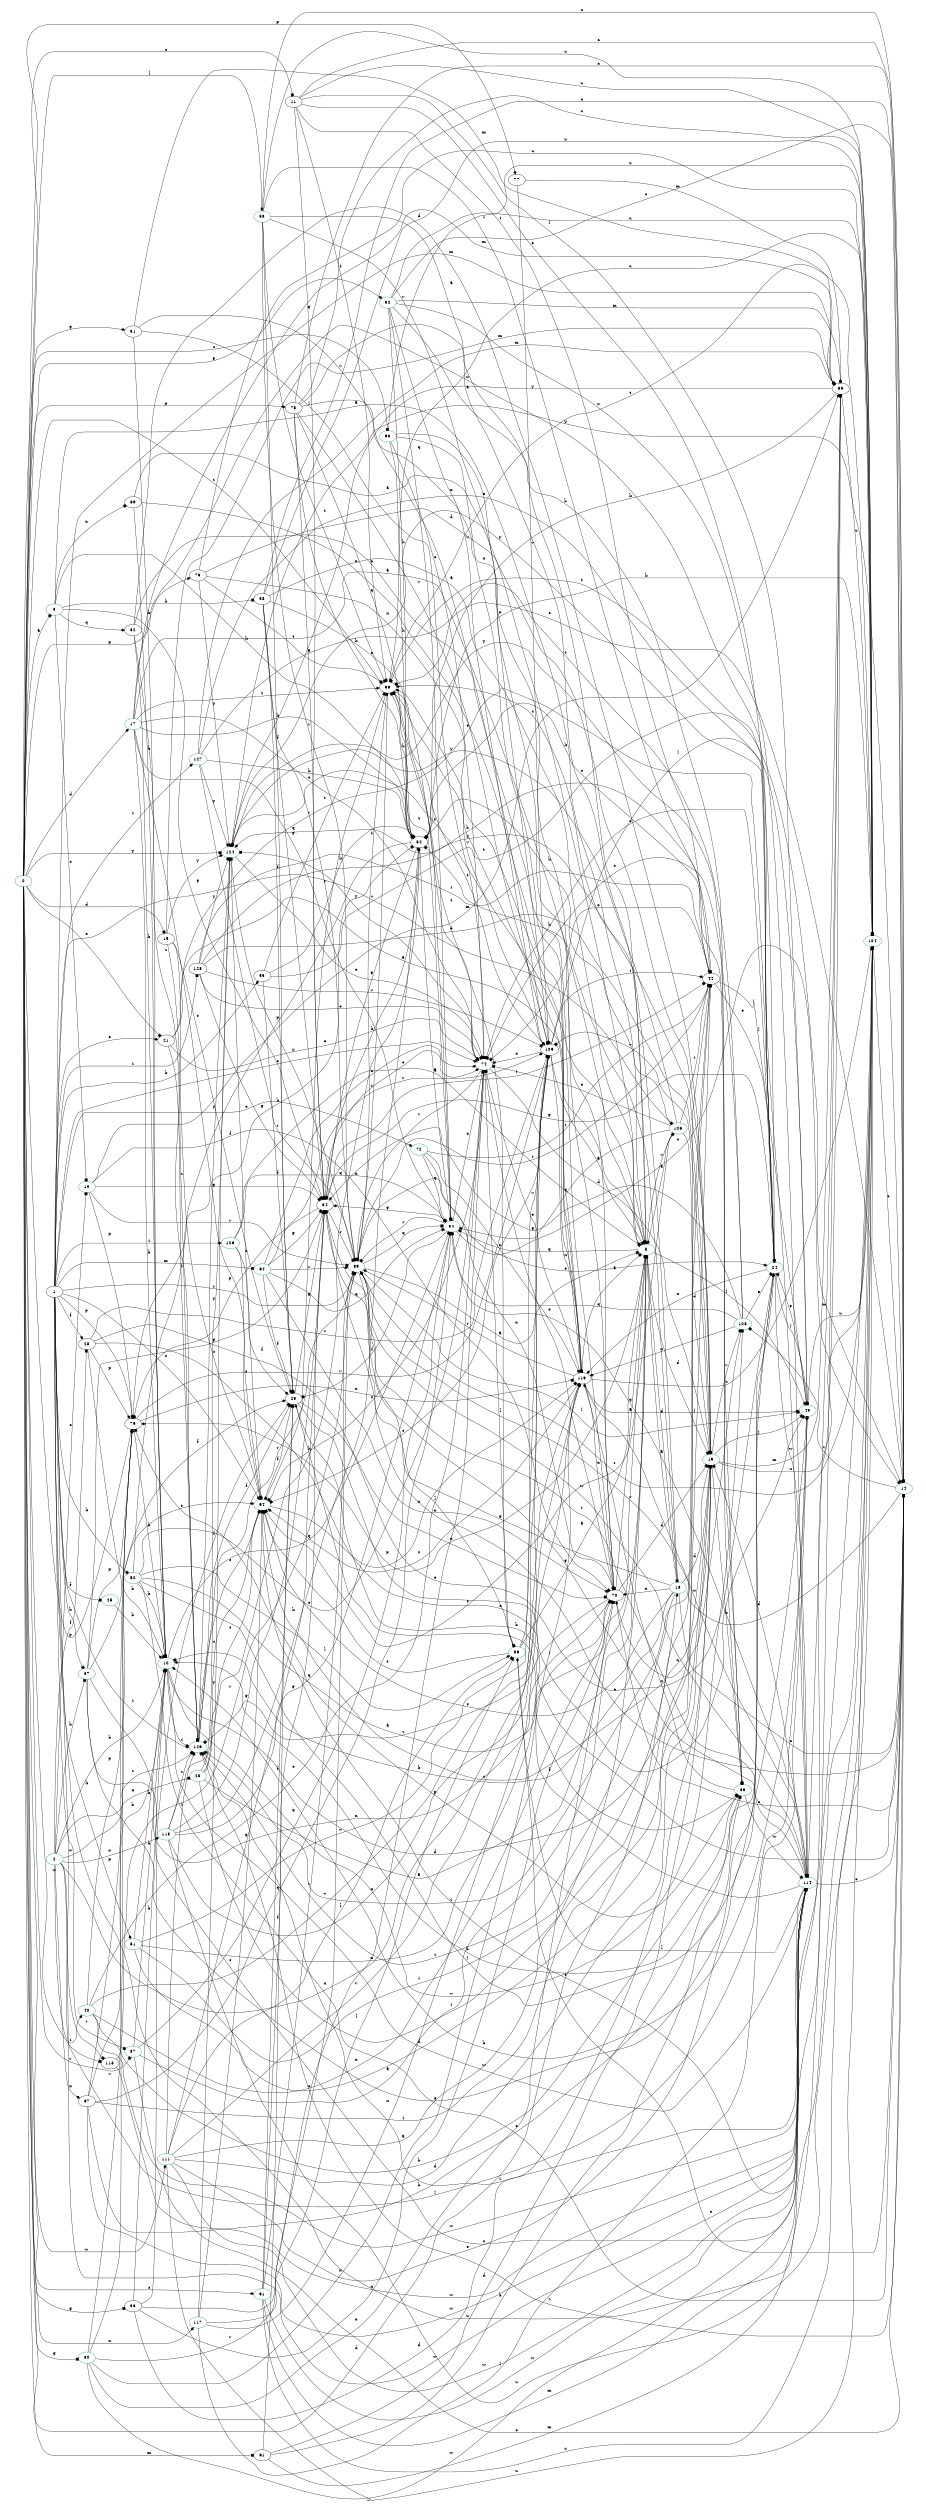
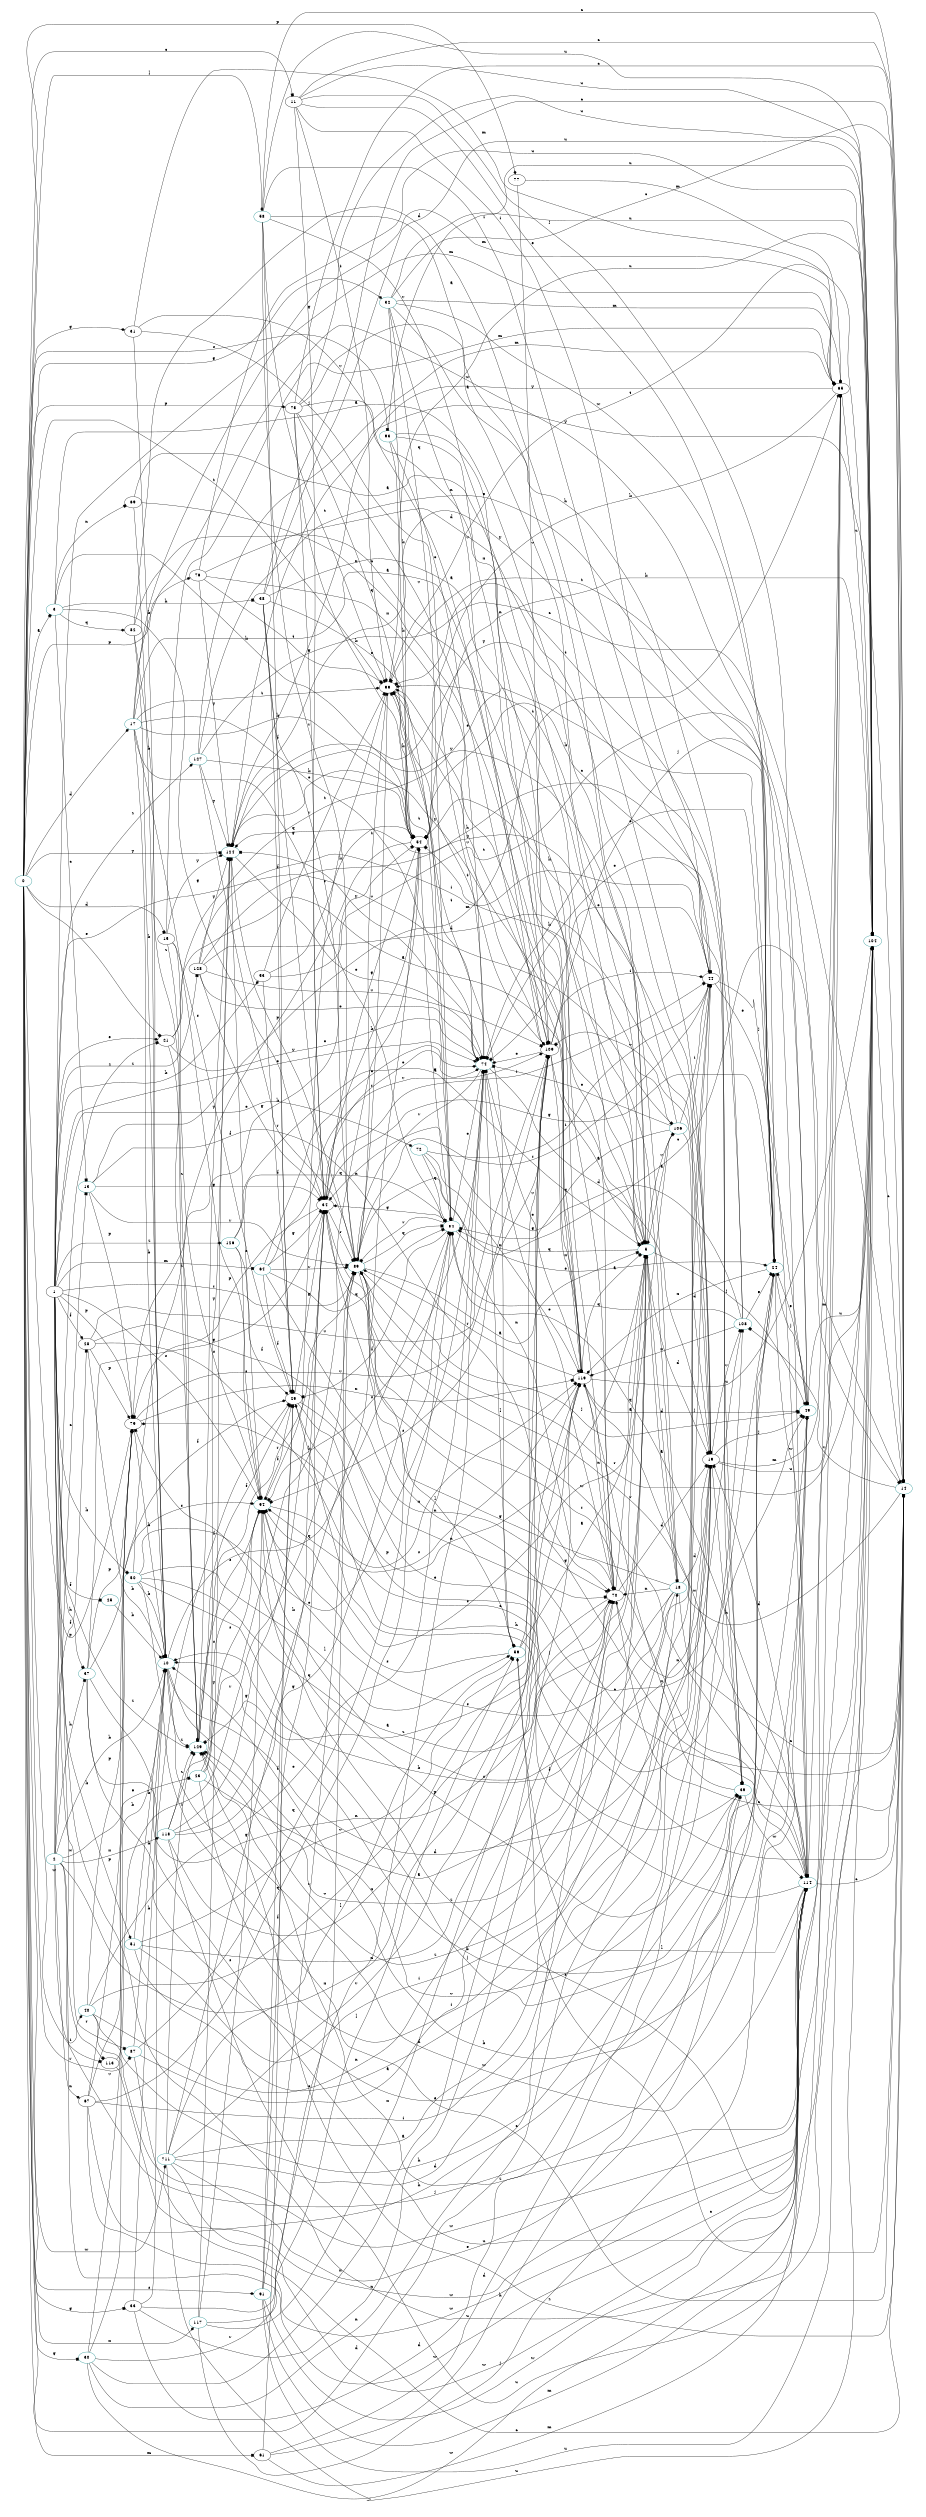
(711, 1460) -> (711, 1460)
(453, 1778) -> (453, 1778)
(115, 1814) -> (64, 1433)
(166, 2159) -> (166, 2159)
